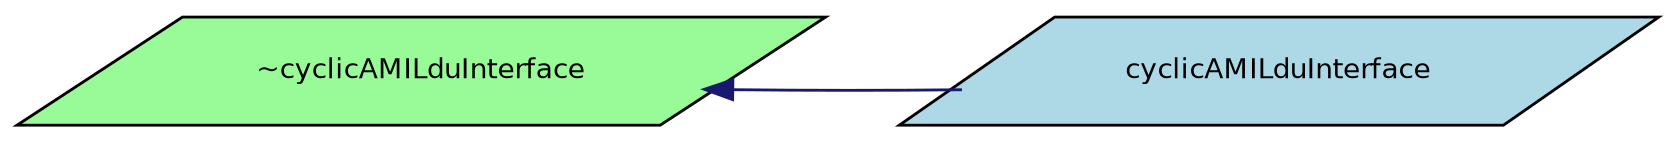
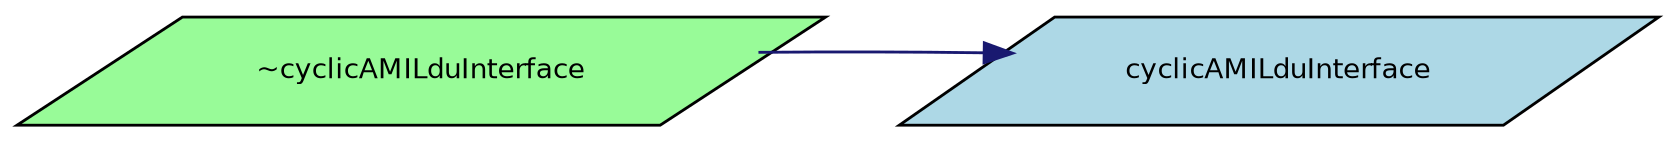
(848, 90) -> (871, 52)
